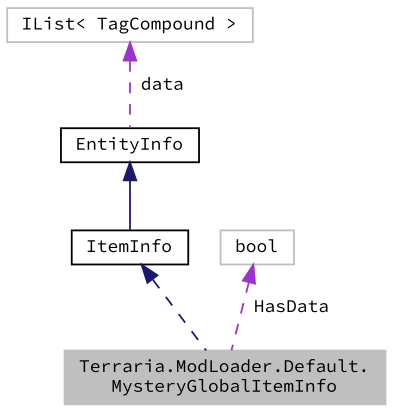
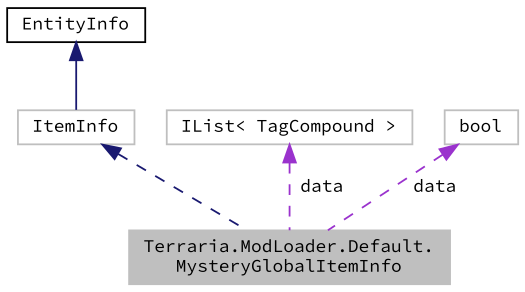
(130, 94) -> (290, 197)
(130, 247) -> (76, 127)
(287, 308) -> (430, 187)
